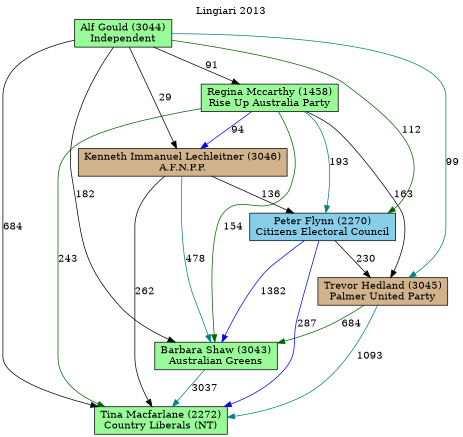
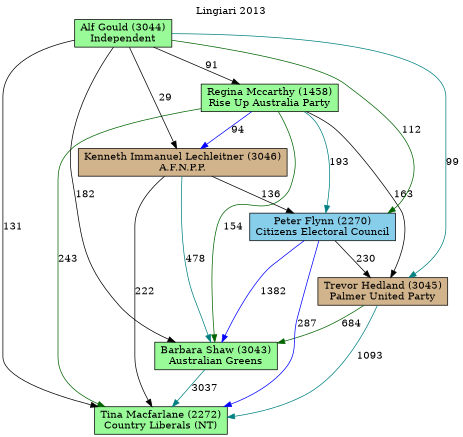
(13, 227) -> (13, 227)
(145, 291) -> (145, 291)
